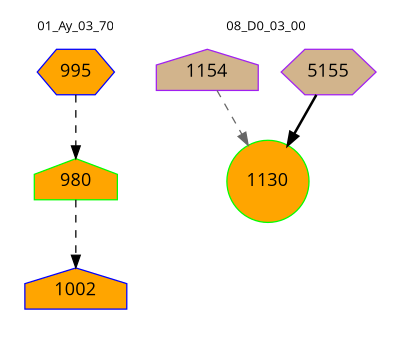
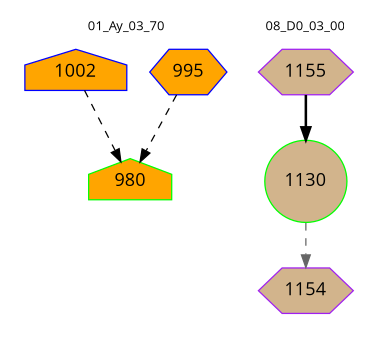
(207, 72) -> (306, 291)
(329, 72) -> (306, 72)
(229, 112) -> (306, 239)
(268, 181) -> (306, 181)
(76, 227) -> (100, 120)
